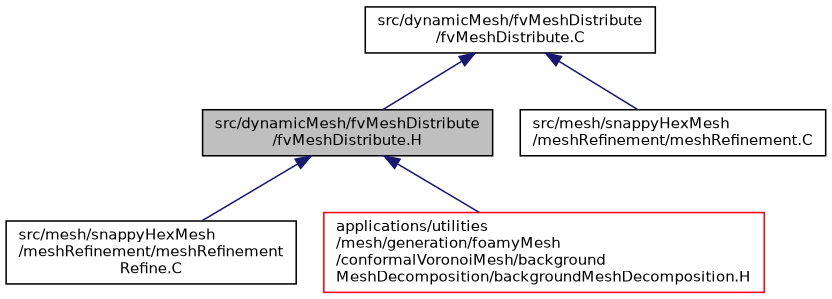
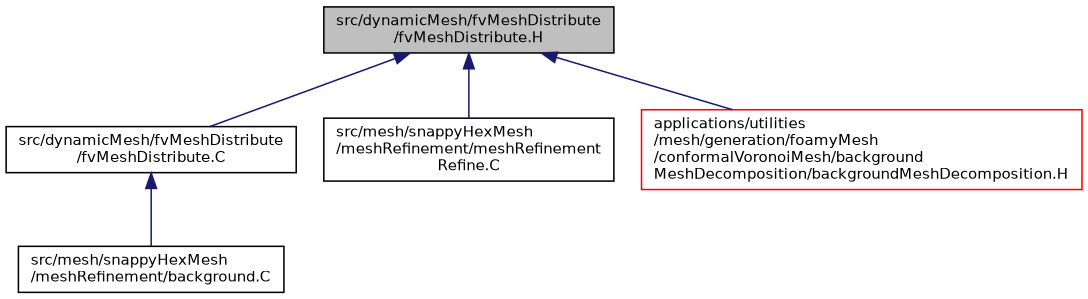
(422, 85) -> (303, 93)
(673, 133) -> (151, 269)
